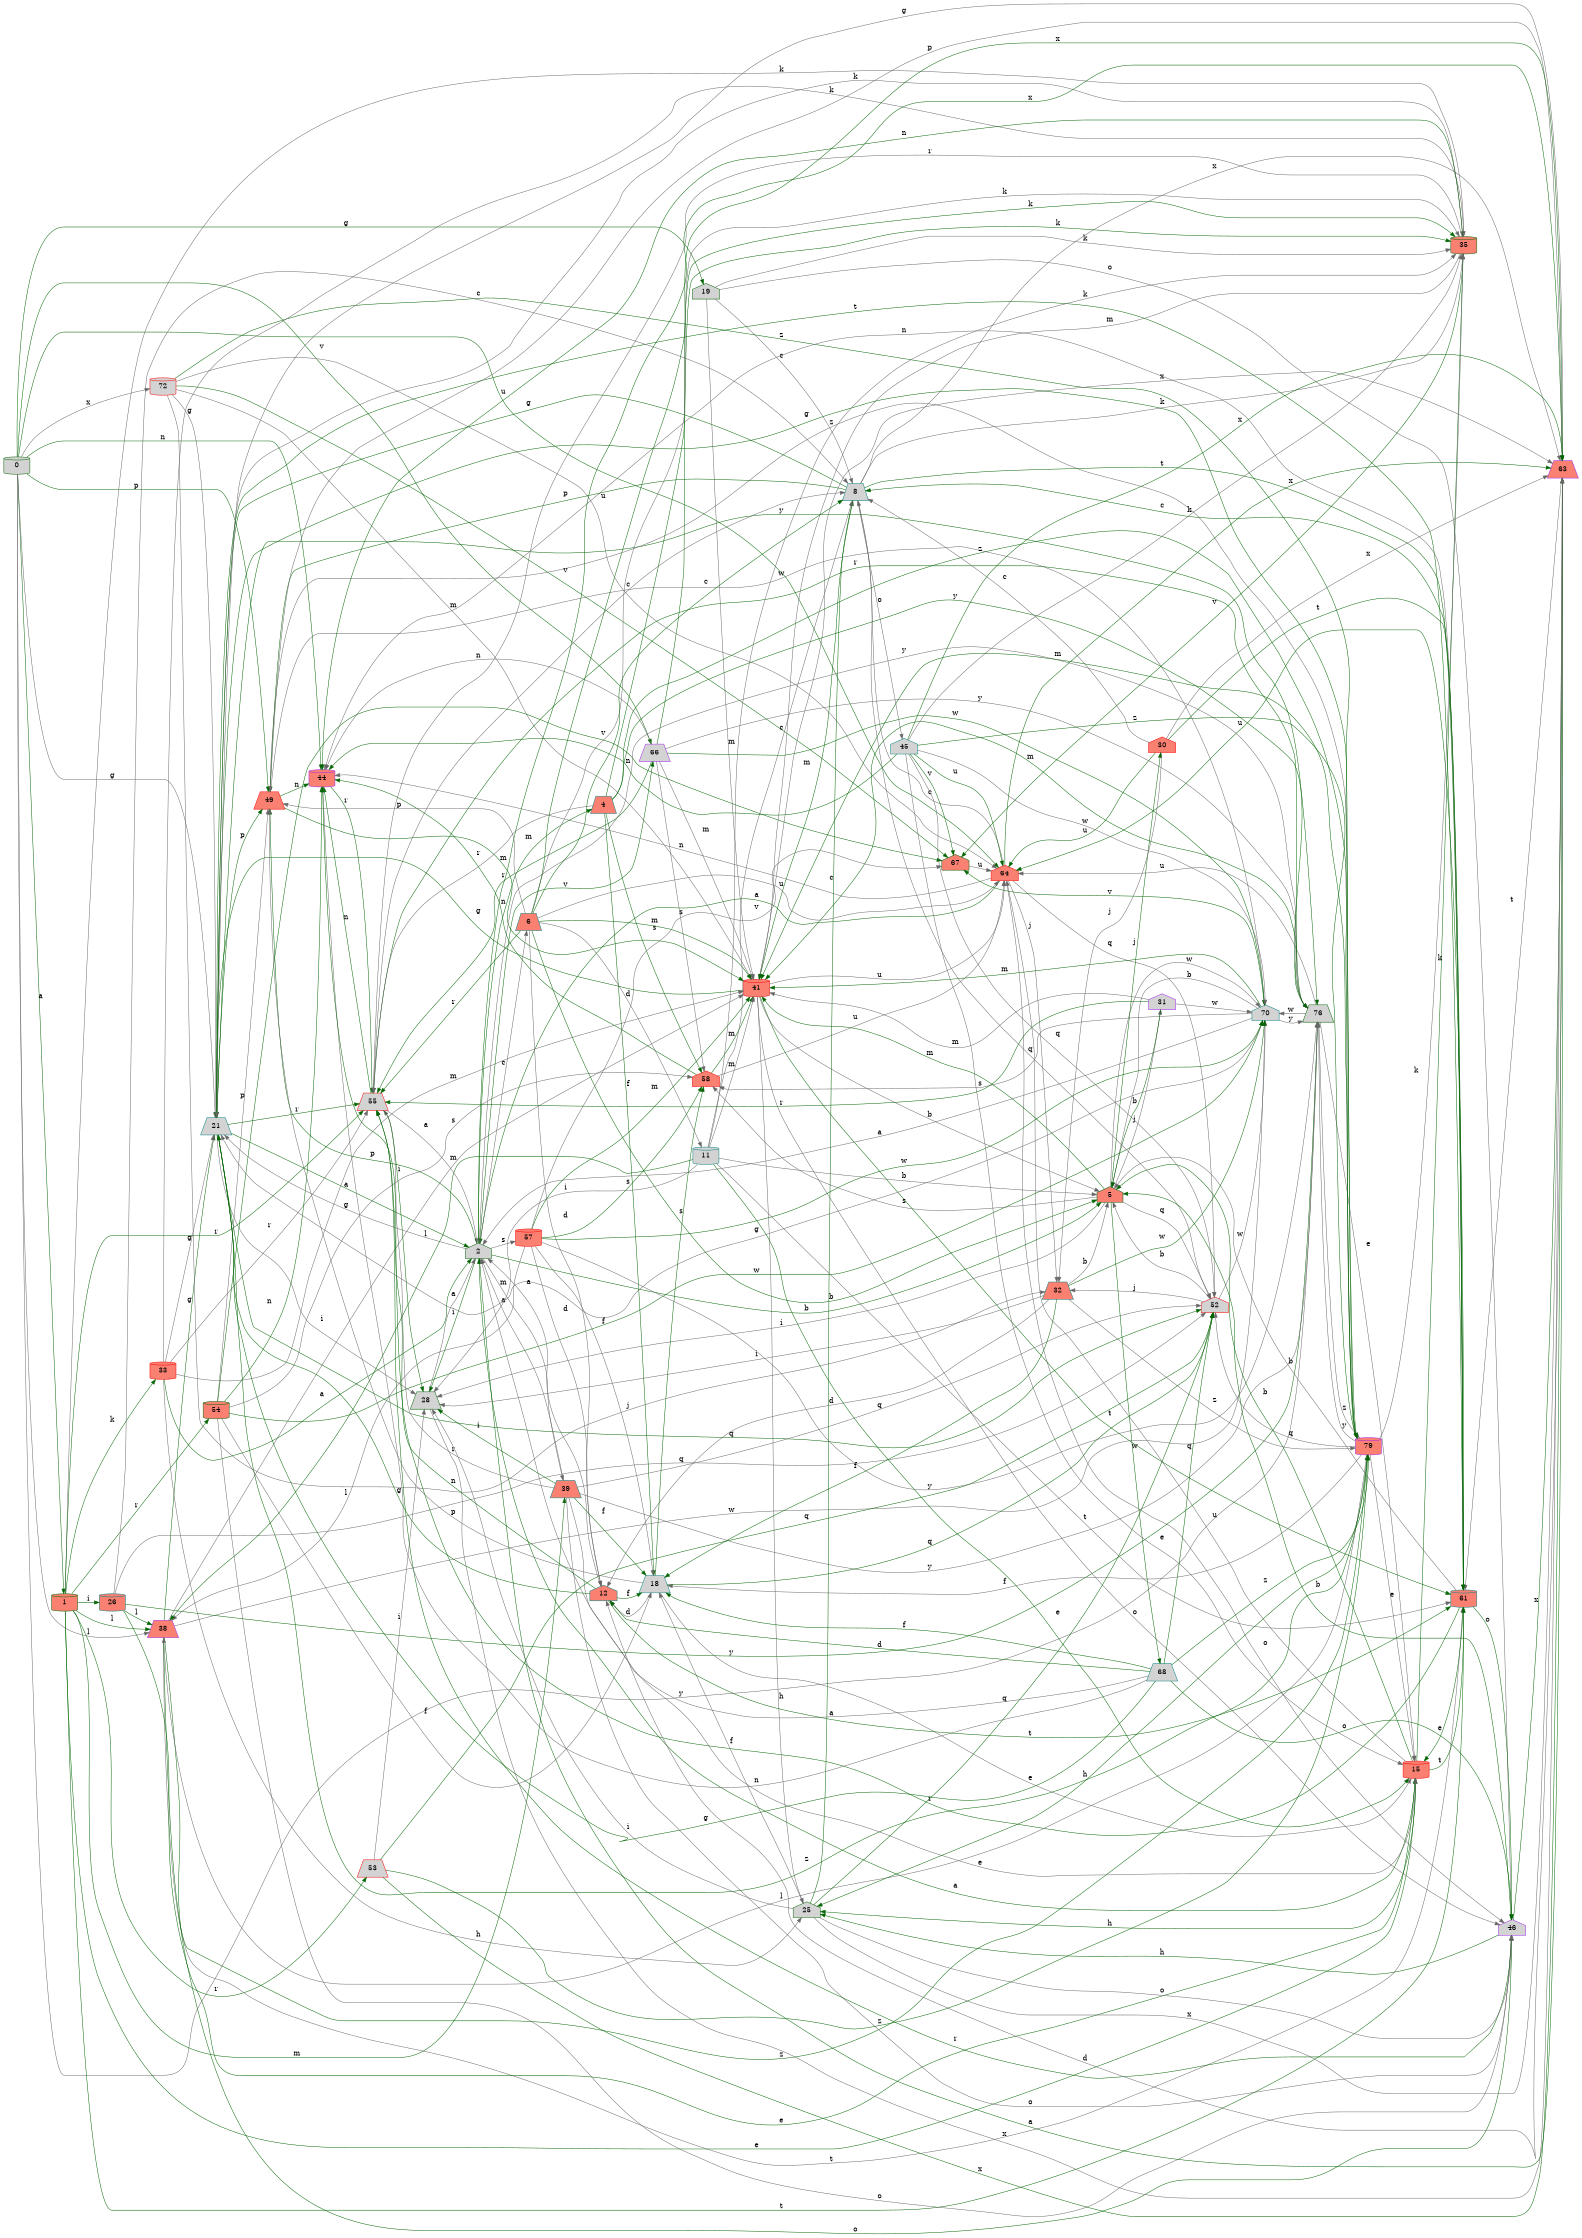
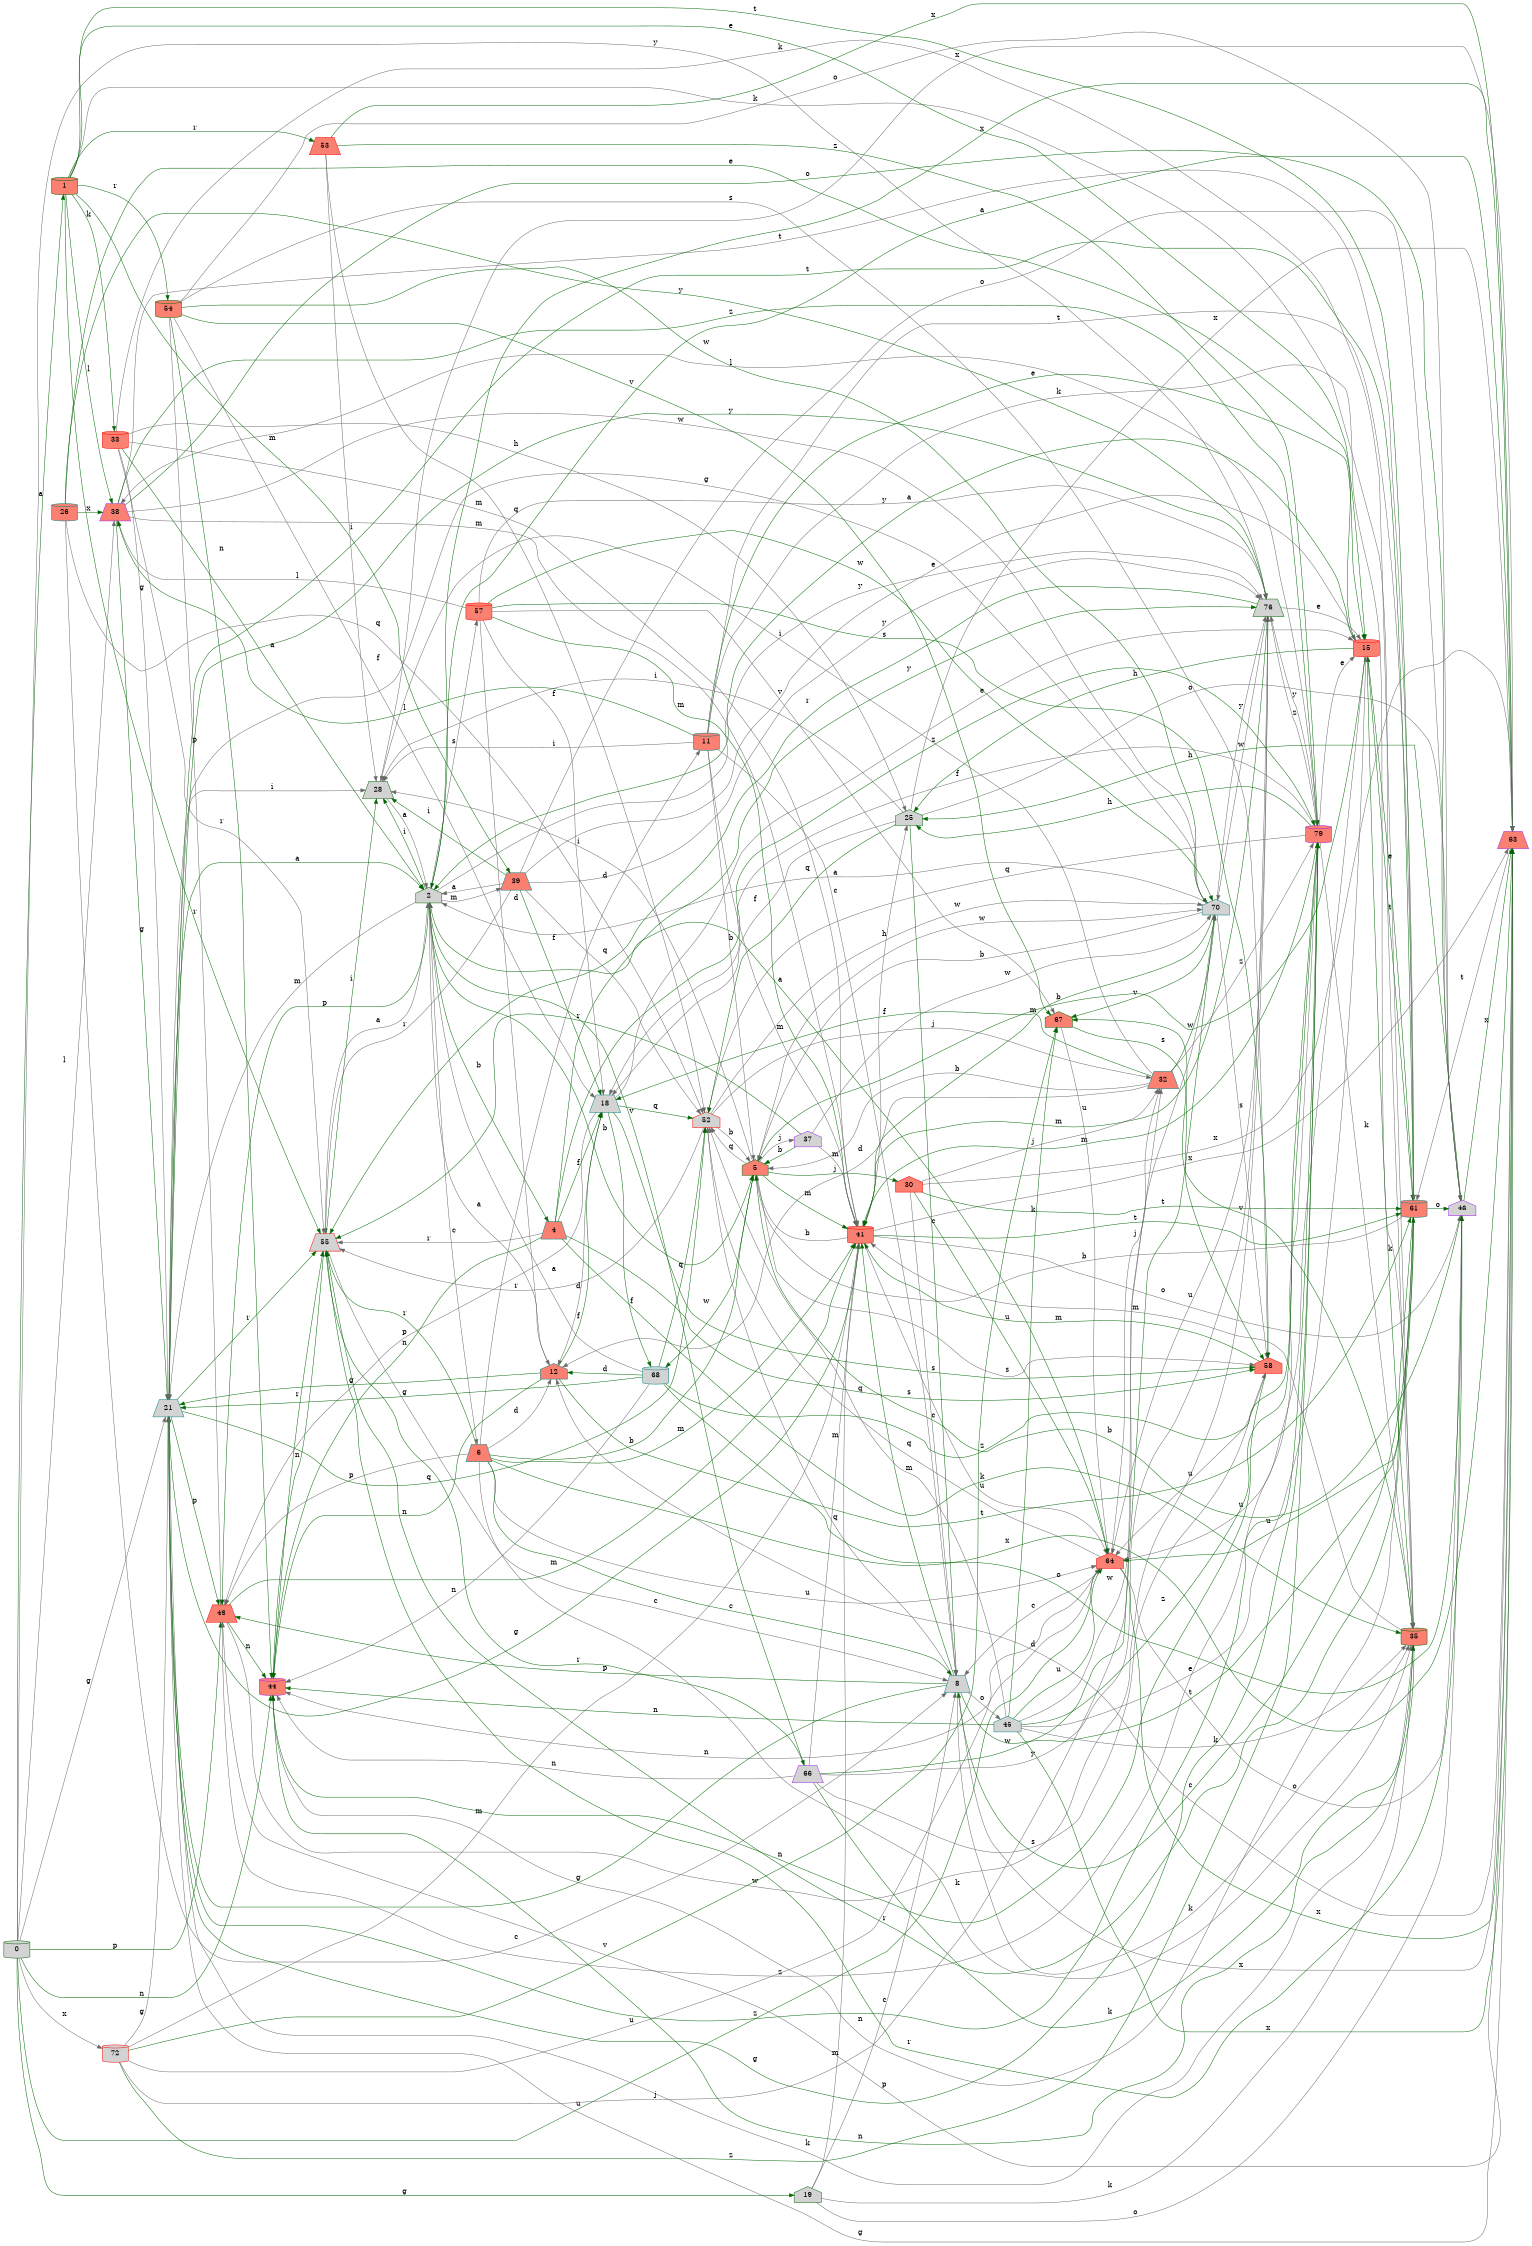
(673, 273) -> (562, 1287)
(331, 375) -> none
(848, 556) -> (1106, 1729)
(930, 774) -> (1033, 1210)
(529, 837) -> (479, 1066)
(1162, 1002) -> (808, 1140)
(706, 1156) -> (706, 742)
none -> (1186, 1181)
(346, 1205) -> (297, 981)
none -> (348, 1416)
(755, 1535) -> (538, 583)
(86, 1602) -> none
(136, 1613) -> (89, 509)
(910, 1630) -> (623, 1238)
(1162, 1672) -> (656, 1375)
(373, 1868) -> (325, 146)
